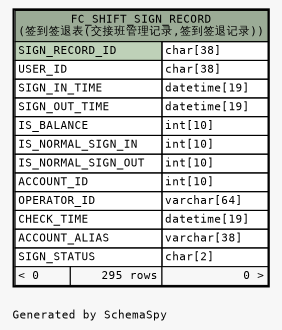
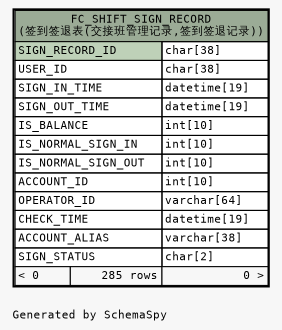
(130, 276) -> (130, 276)
